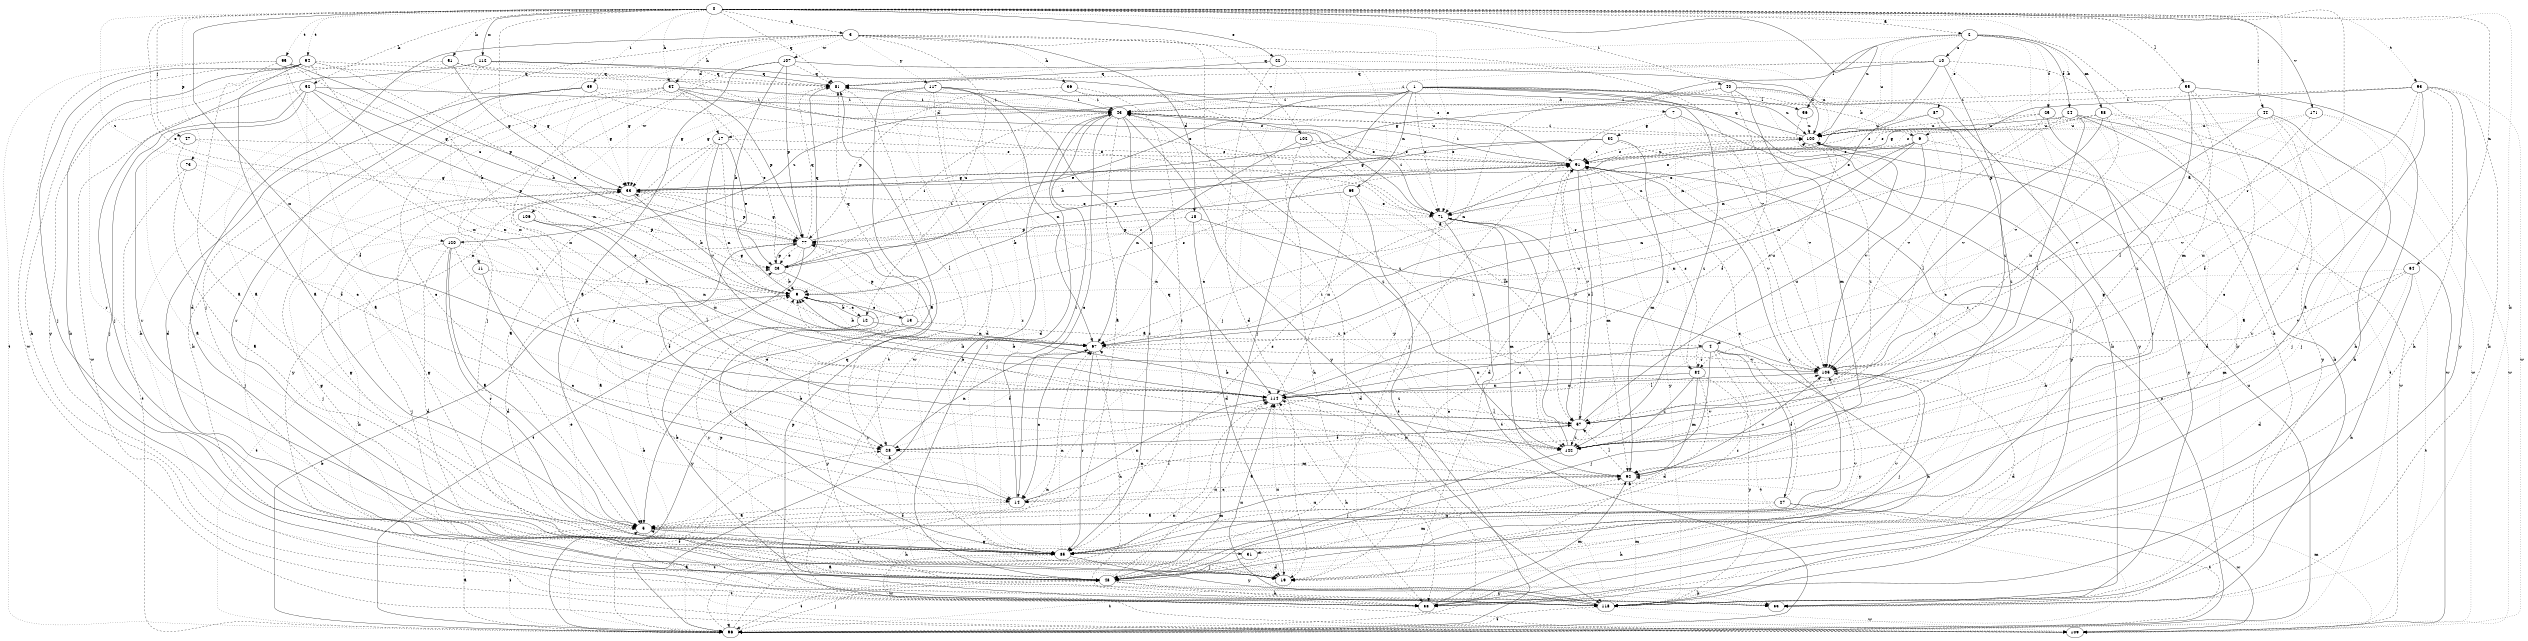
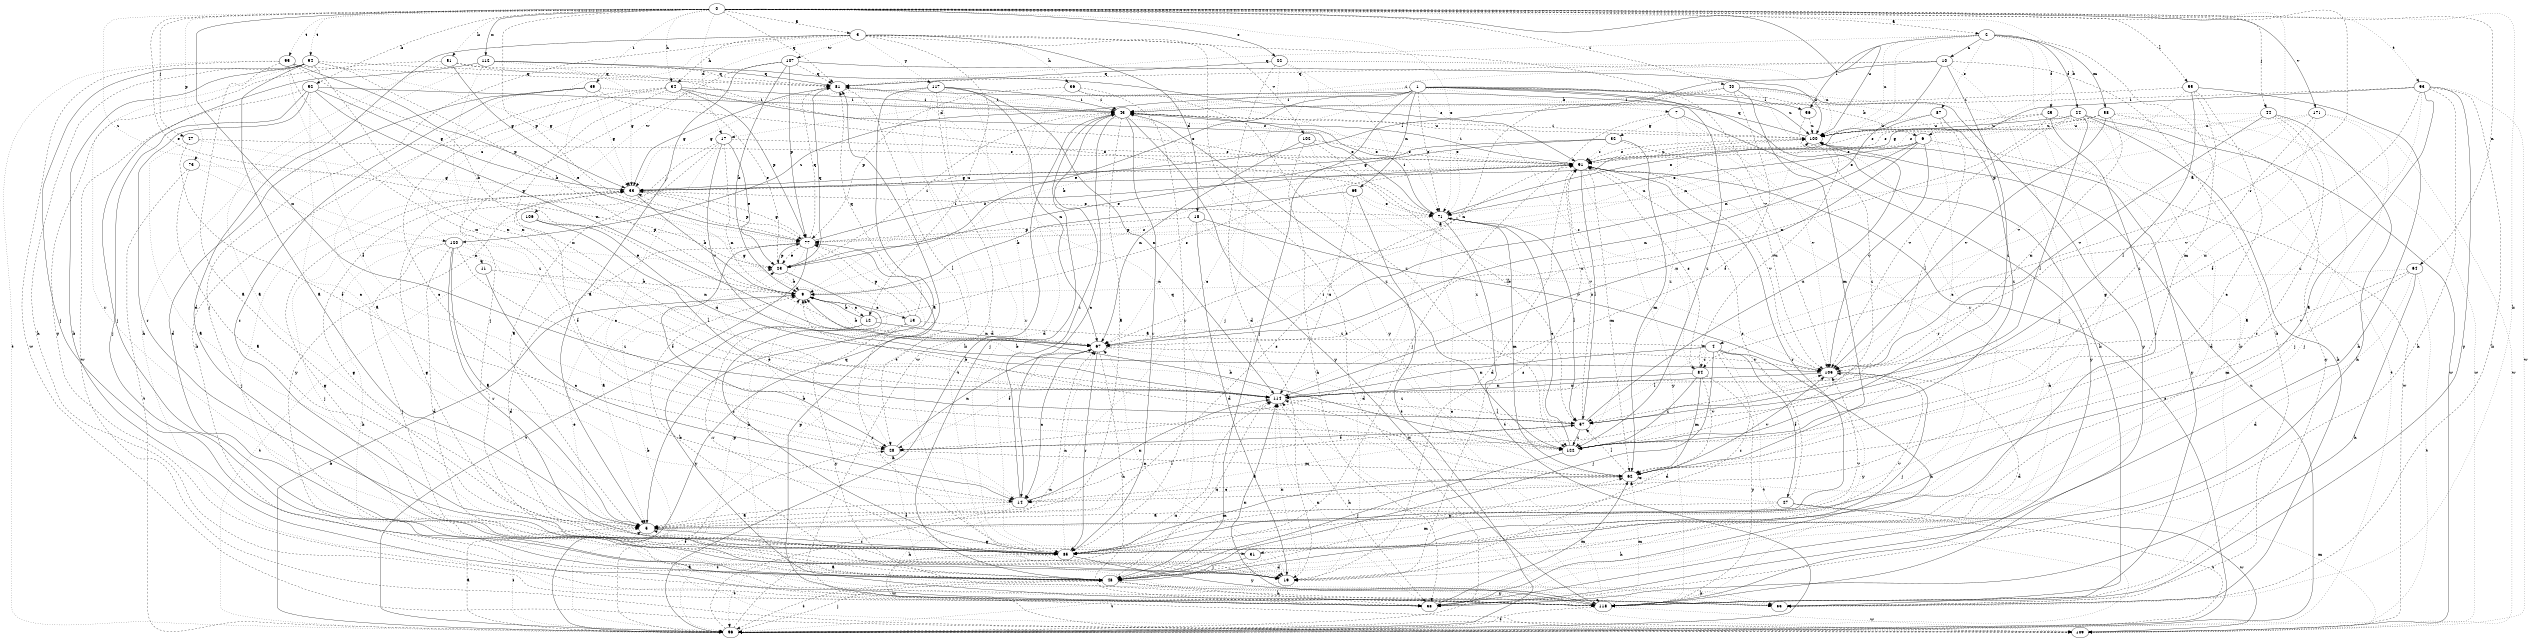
(720, 118) -> (710, 123)
(1397, 126) -> (1402, 126)
